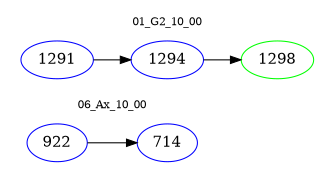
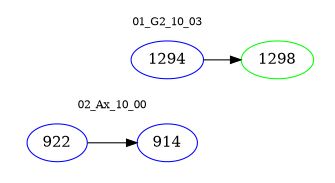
(167, 23) -> (167, 23)
(57, 60) -> none
(112, 106) -> (112, 106)
(167, 143) -> (167, 143)
